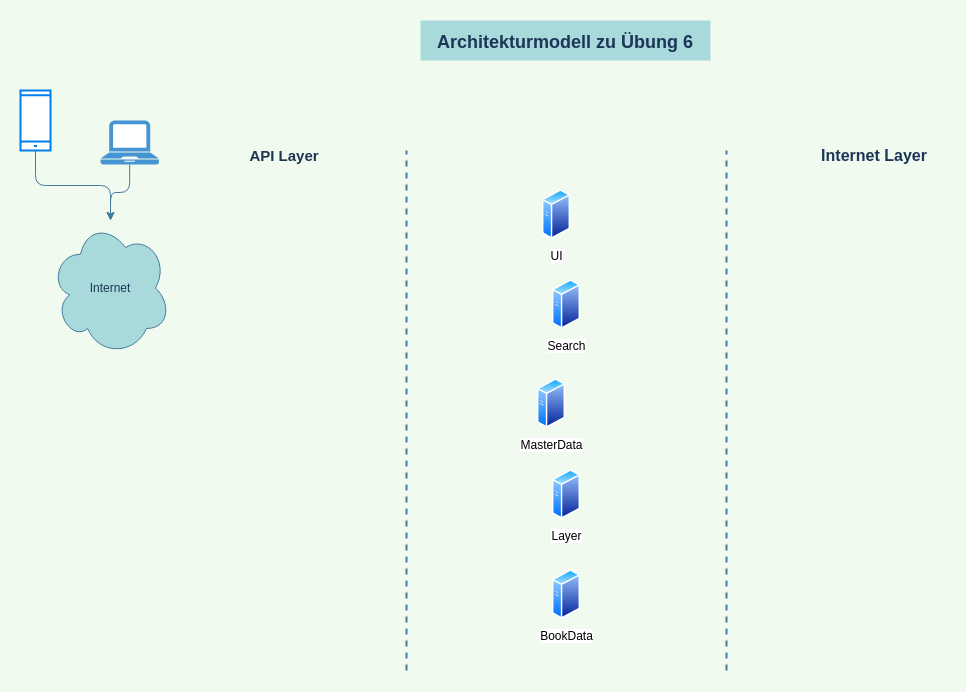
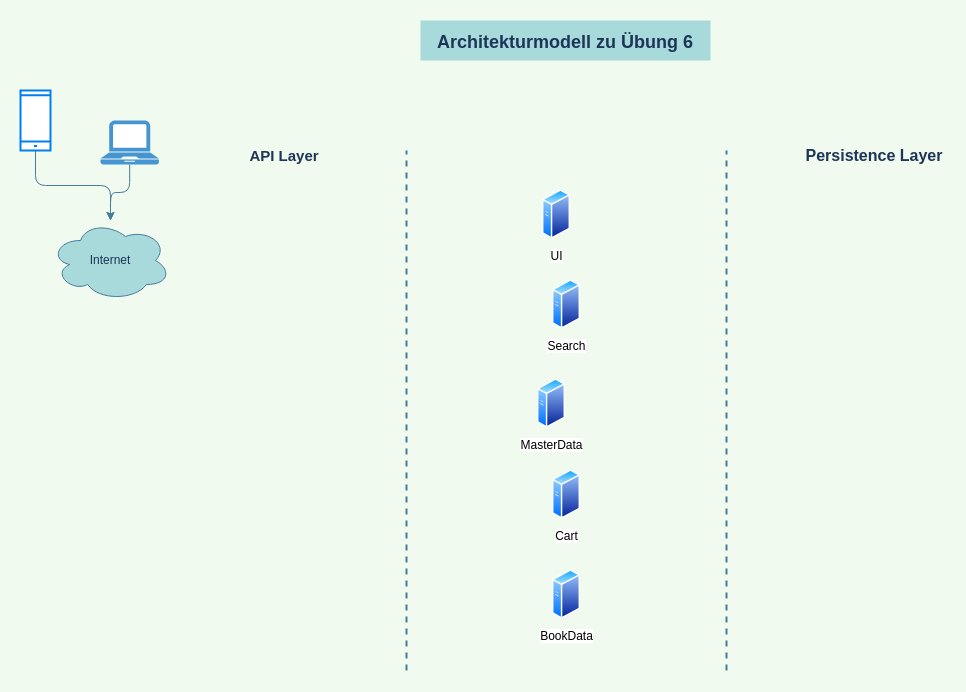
(875, 156) -> (875, 156)
(111, 288) -> (111, 261)
(567, 537) -> (567, 537)
